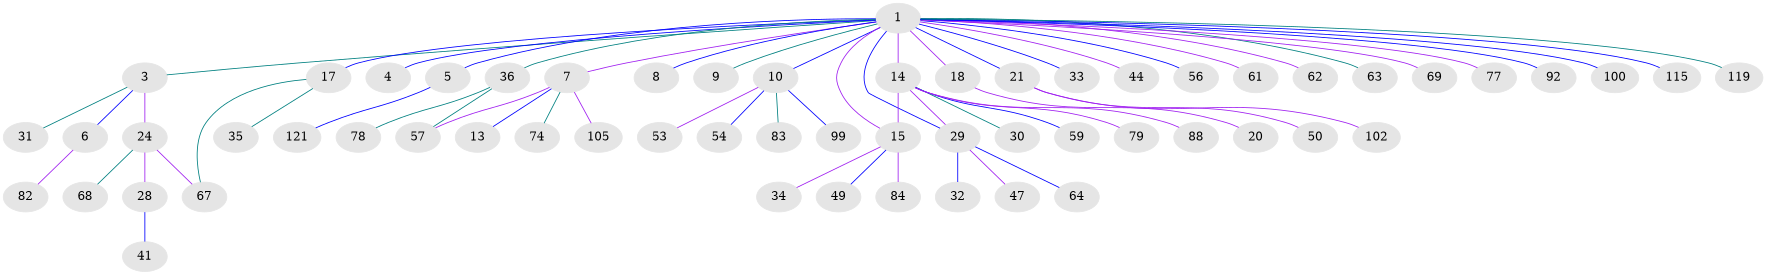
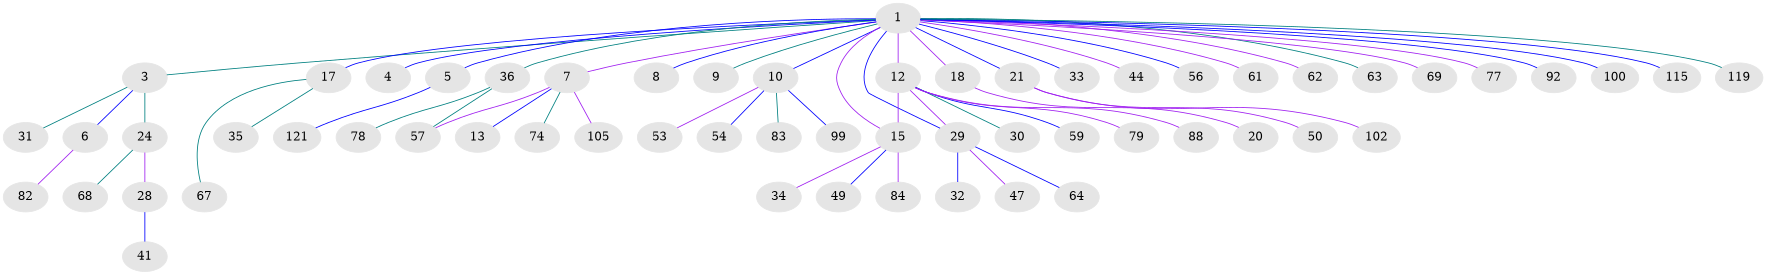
(898, 78) -> (898, 78)
(145, 108) -> (145, 108)
(175, 167) -> none
